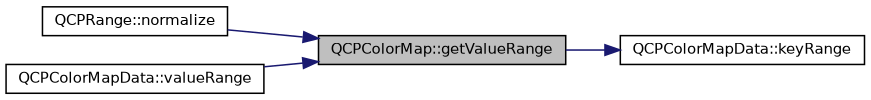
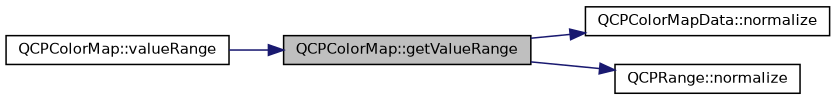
(265, 33) -> (565, 65)
(742, 50) -> (708, 21)
(135, 79) -> (118, 50)
